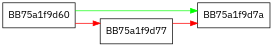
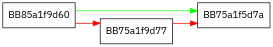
(39, 15) -> (39, 15)
(234, 15) -> (234, 15)
